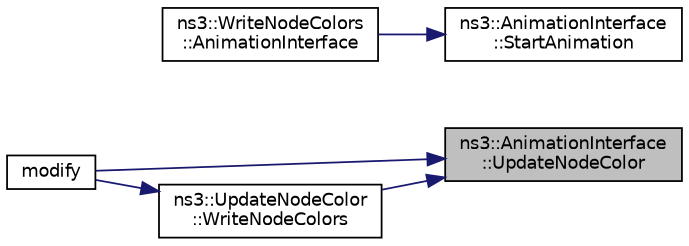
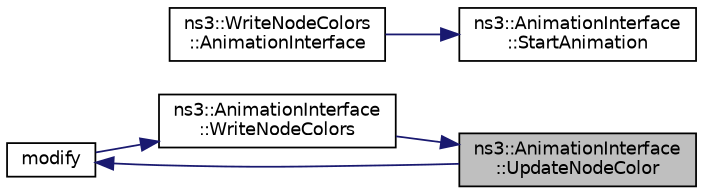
(261, 165) -> (286, 167)
(270, 211) -> (277, 121)
